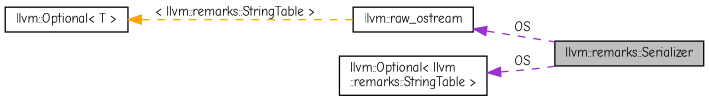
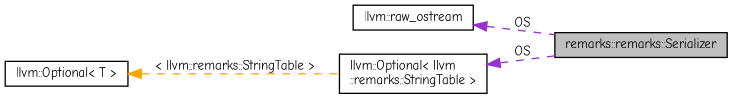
(247, 20) -> (240, 74)
(629, 54) -> (641, 45)
